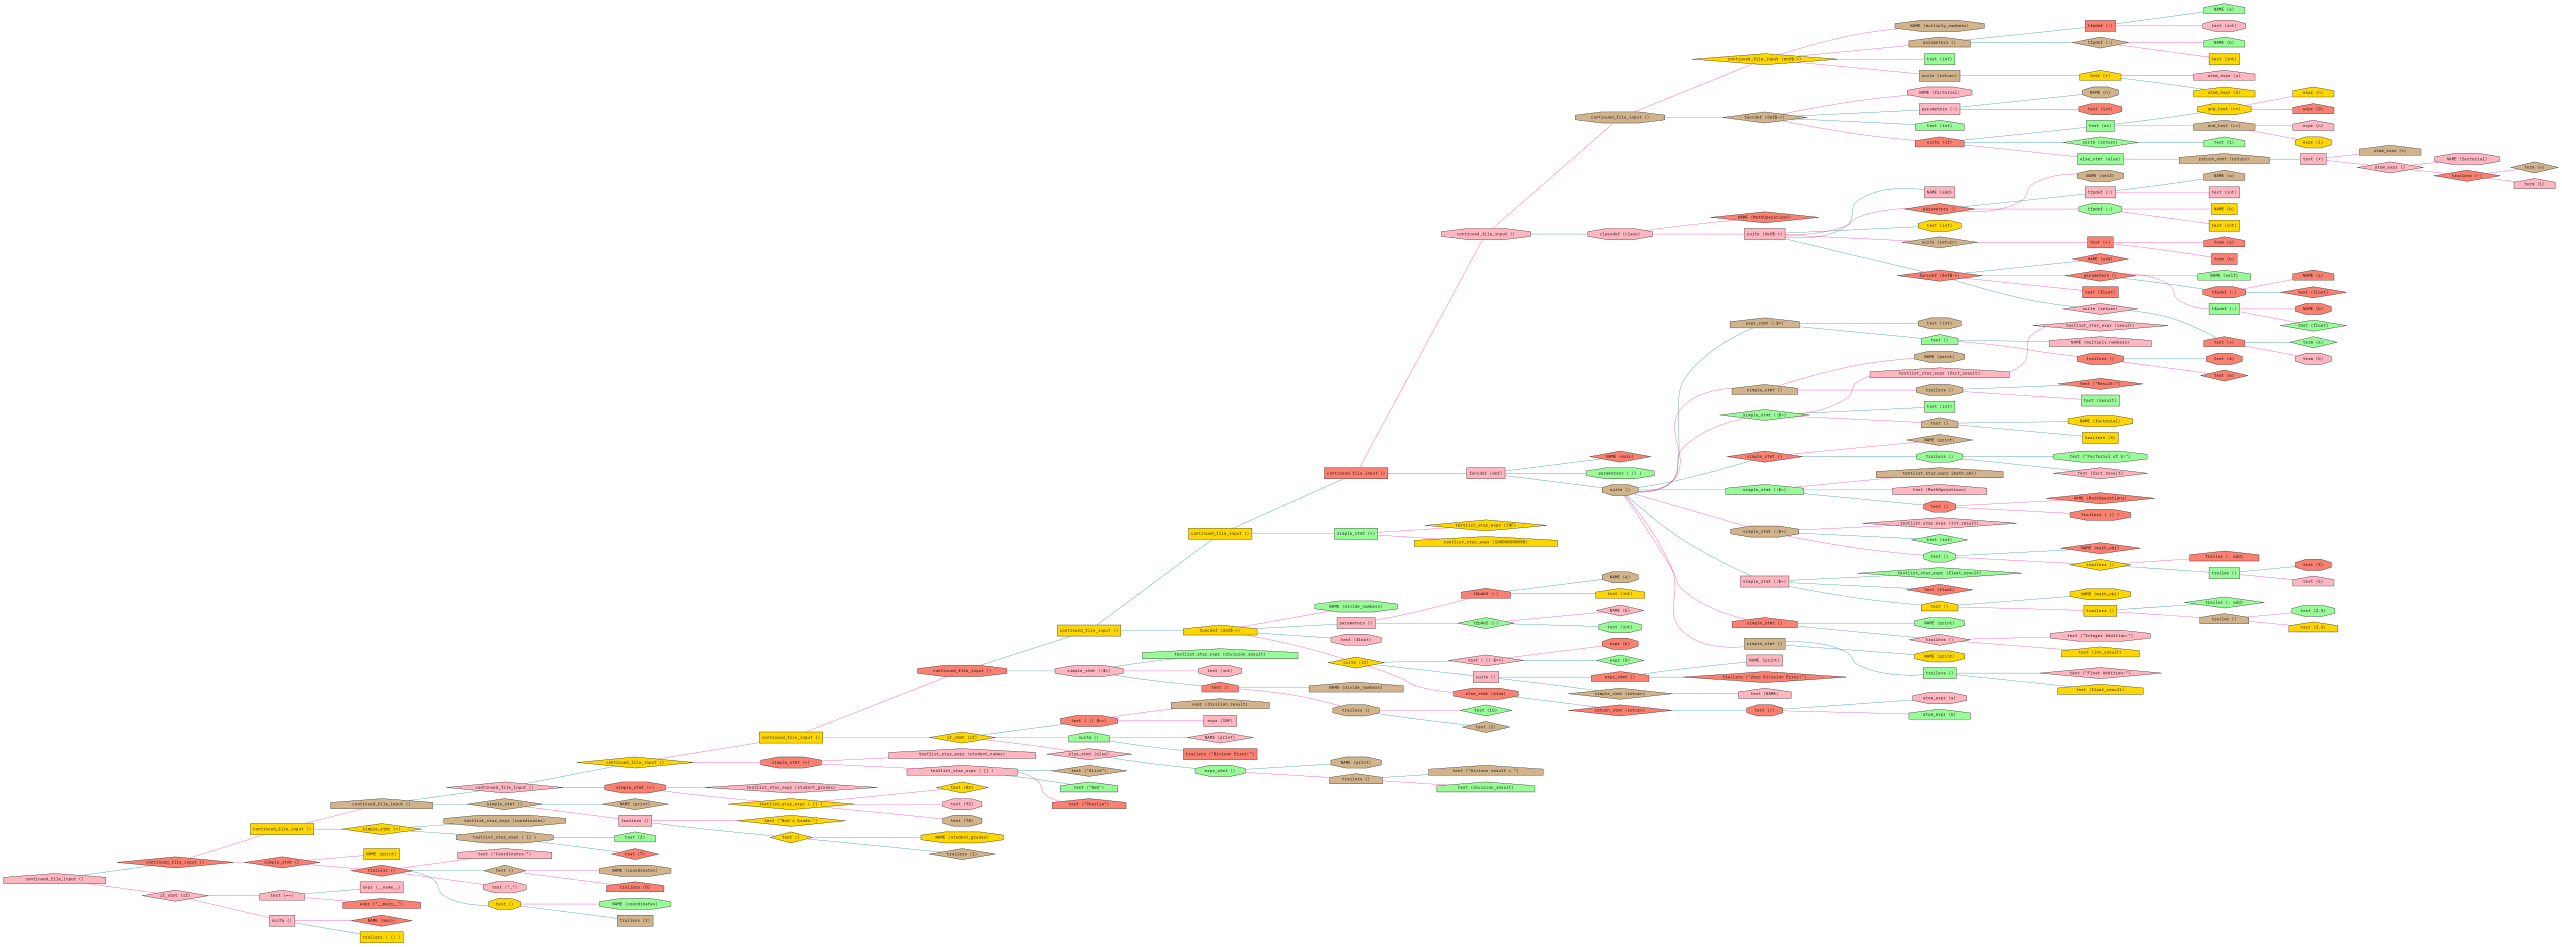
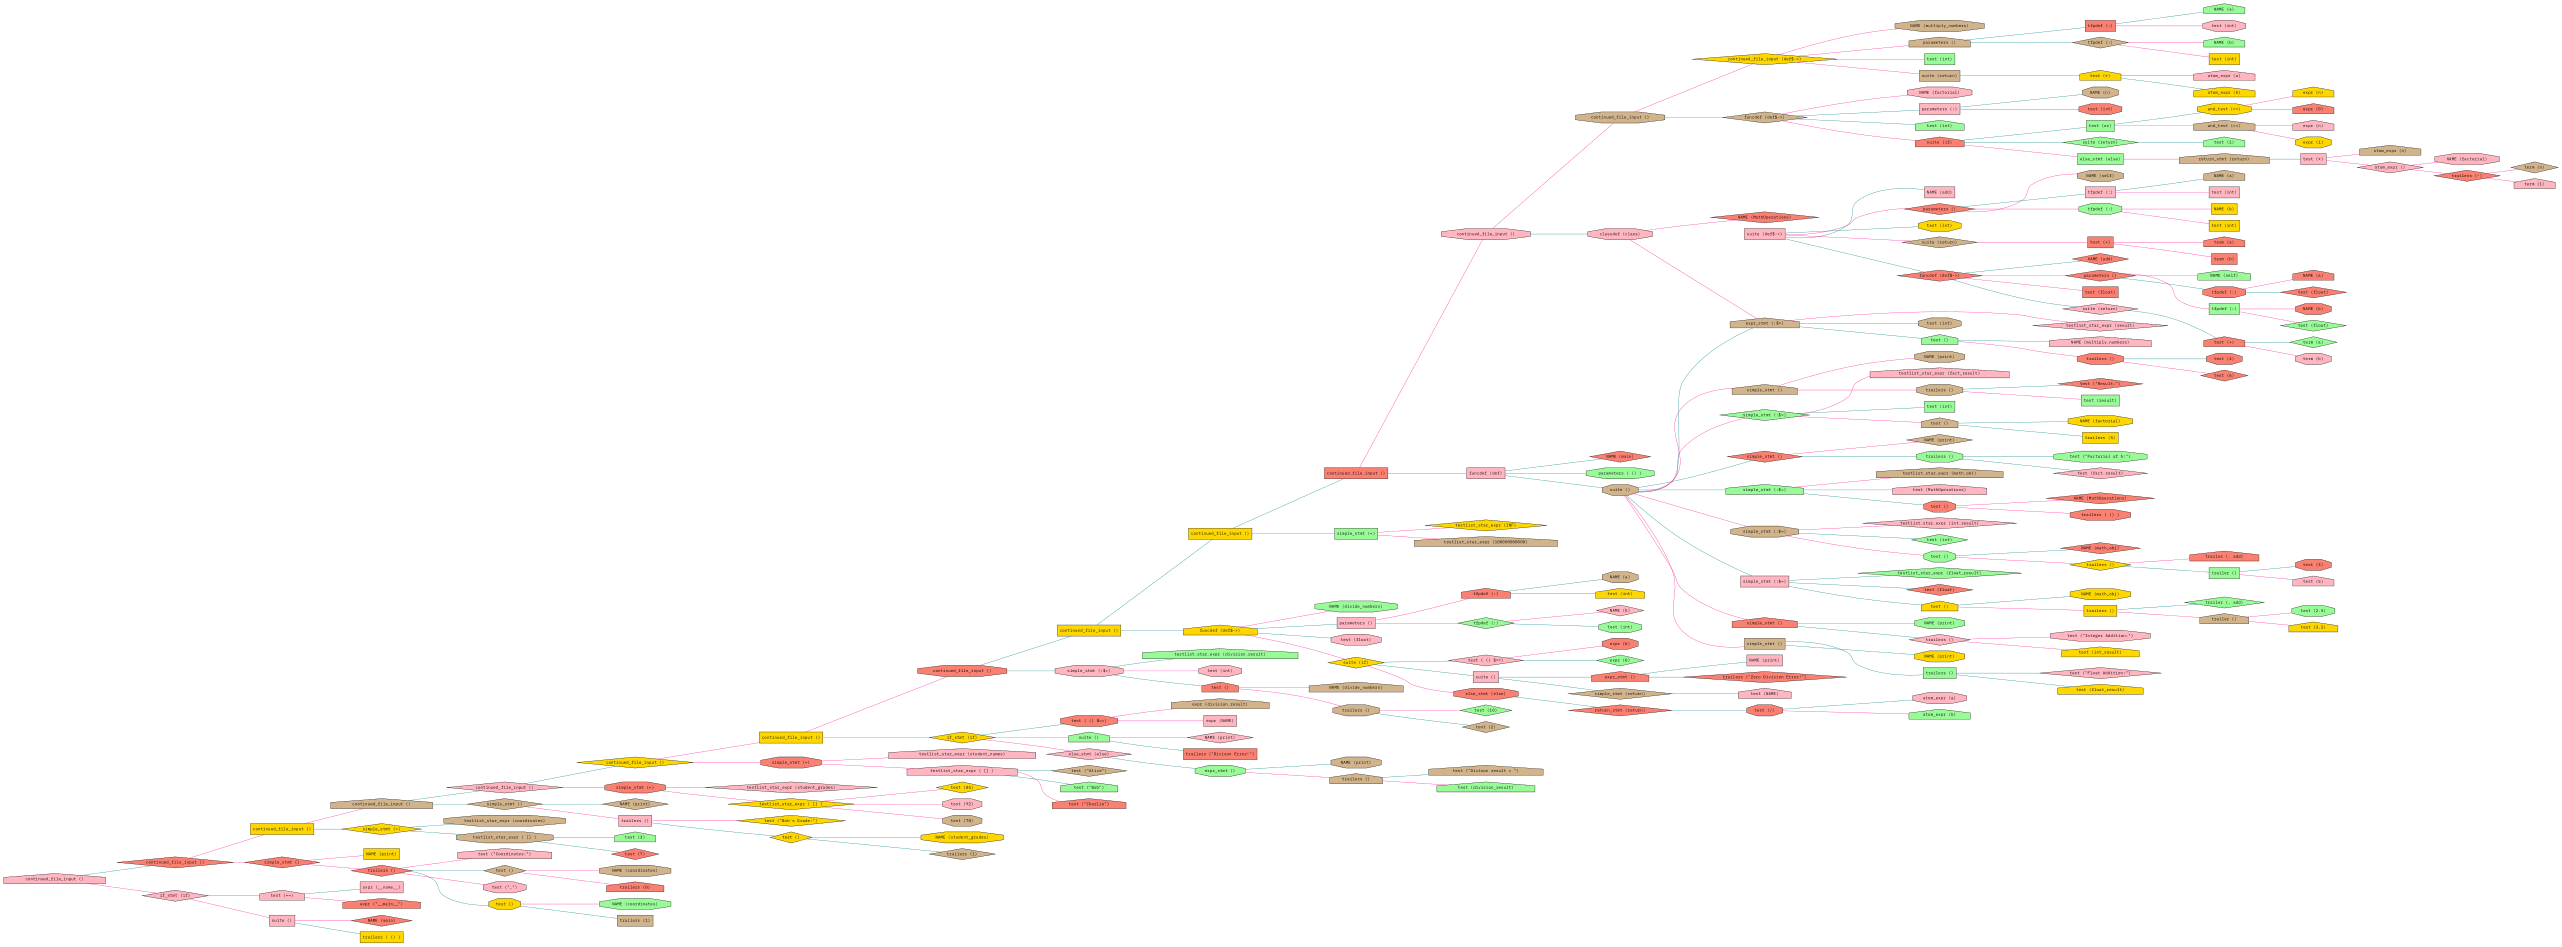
(1698, 234) -> (1693, 279)
(2027, 347) -> (1930, 312)
(1486, 542) -> (1486, 542)
(1220, 721) -> (1220, 721)
